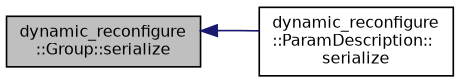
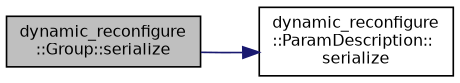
(238, 31) -> (222, 53)
